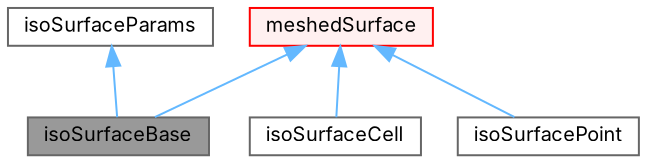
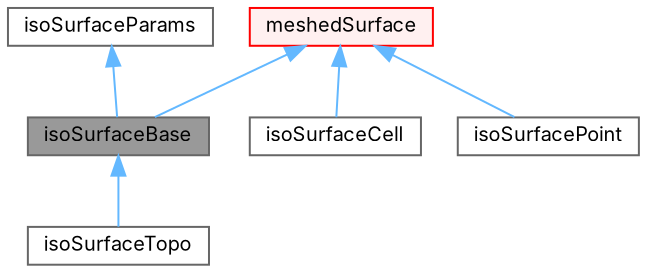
none -> (118, 246)
